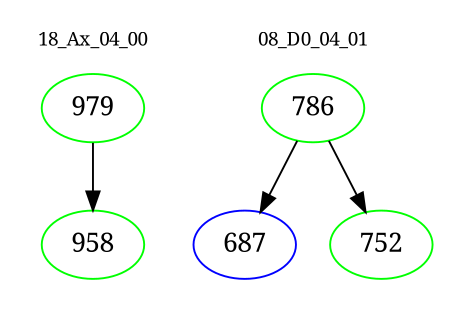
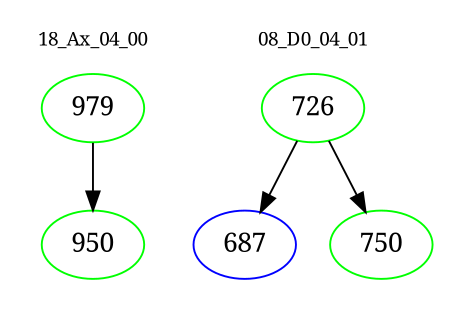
(313, 108) -> (313, 108)
(93, 245) -> (93, 245)
(381, 245) -> (381, 245)
